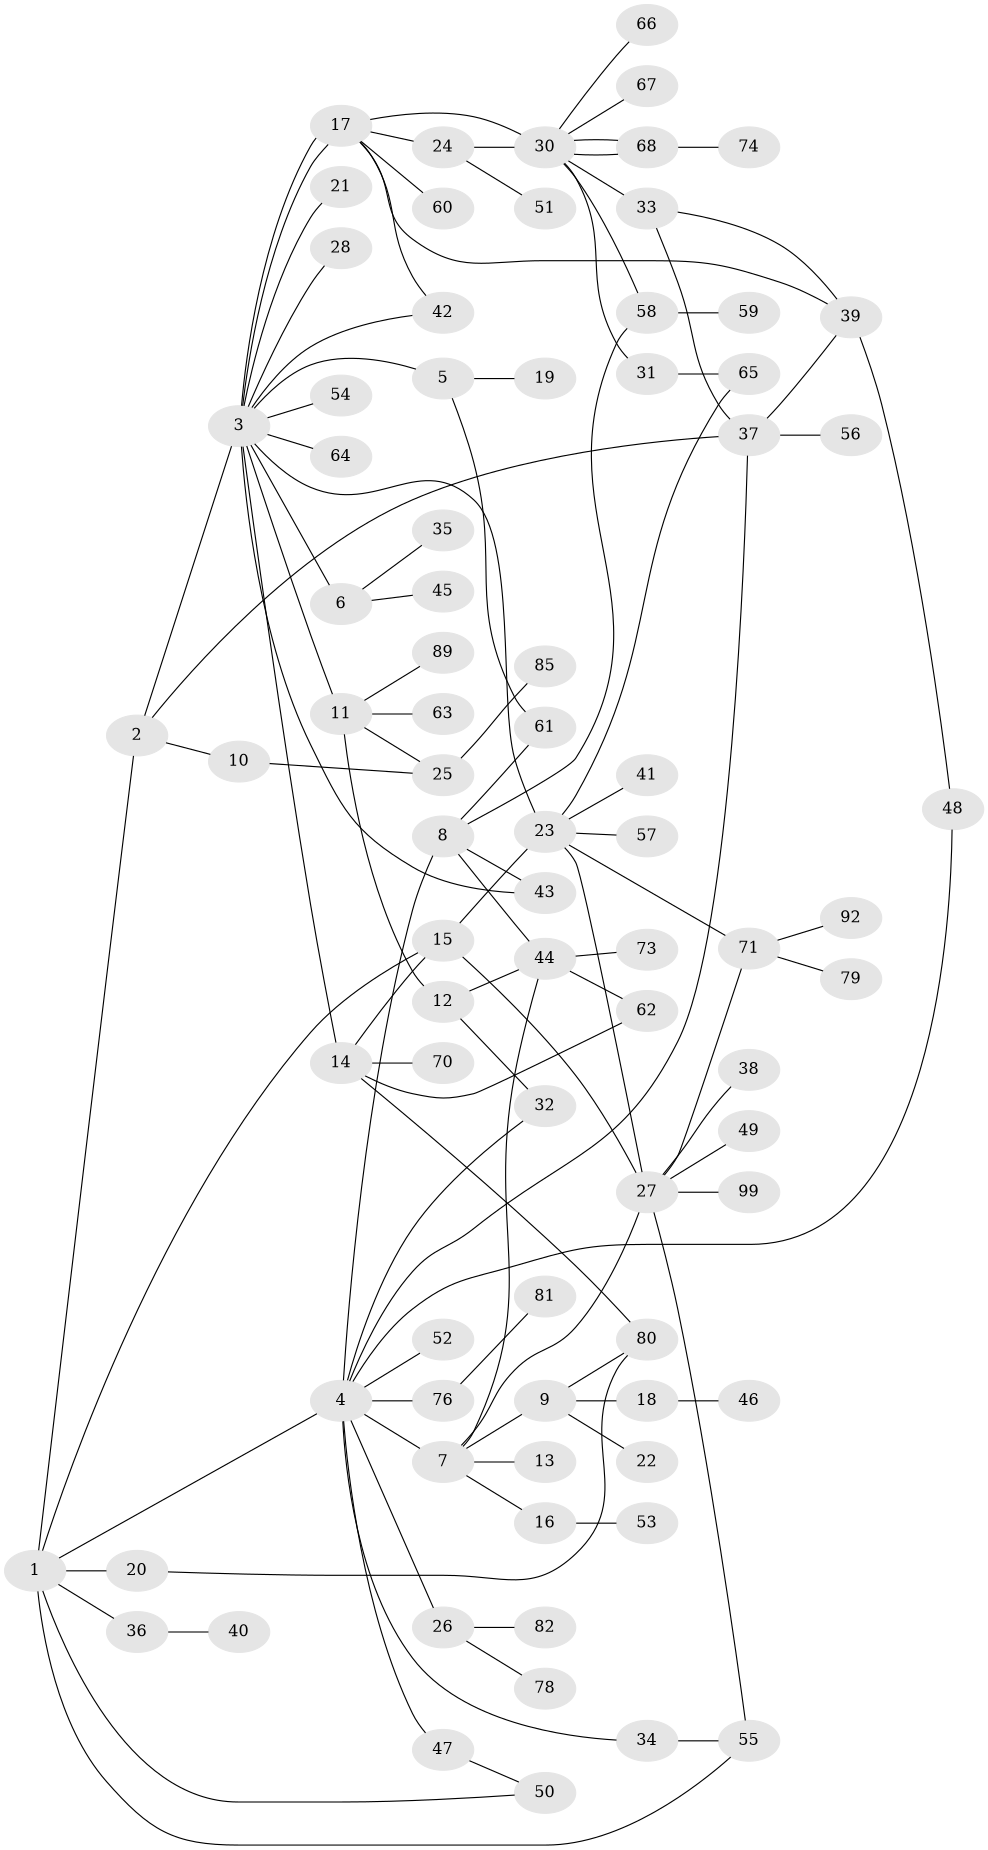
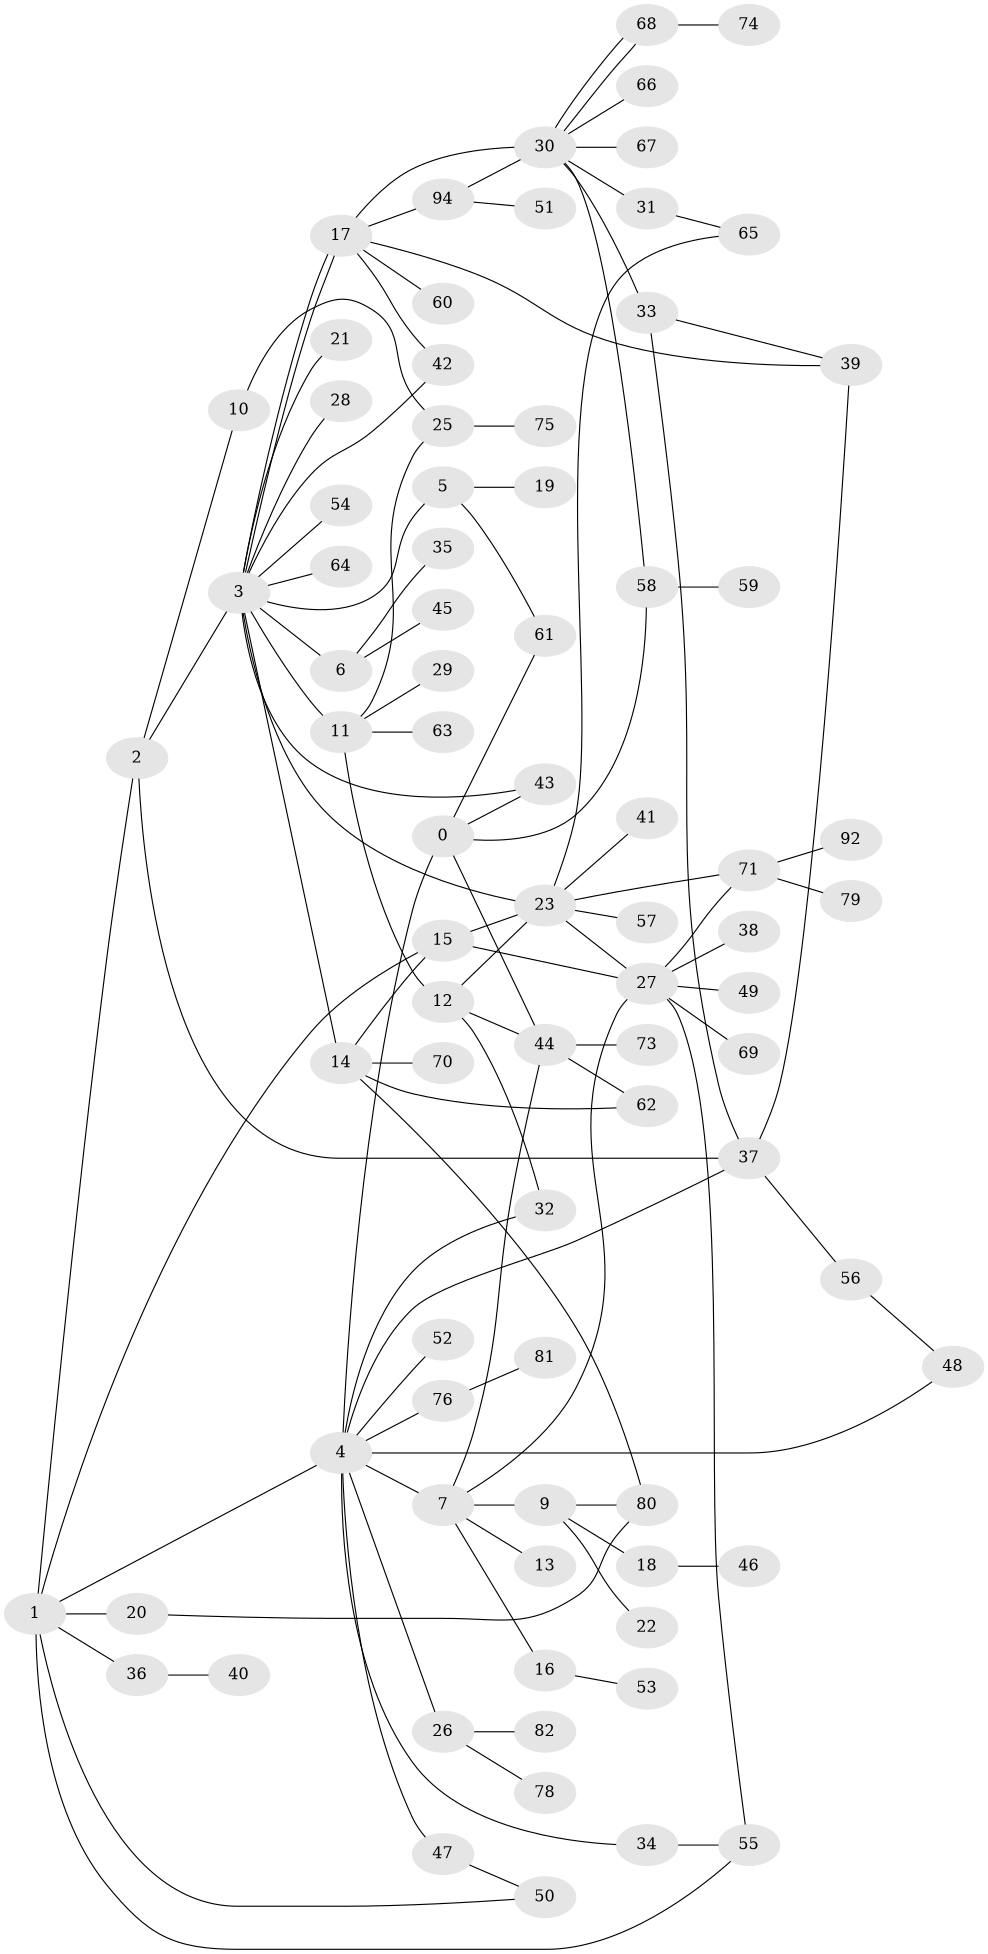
(443, 147) -> (443, 199)
(915, 561) -> (902, 1323)
(443, 653) -> (443, 671)
(545, 666) -> (545, 426)
(443, 836) -> (443, 836)
none -> (489, 958)
(749, 1192) -> (749, 1054)
